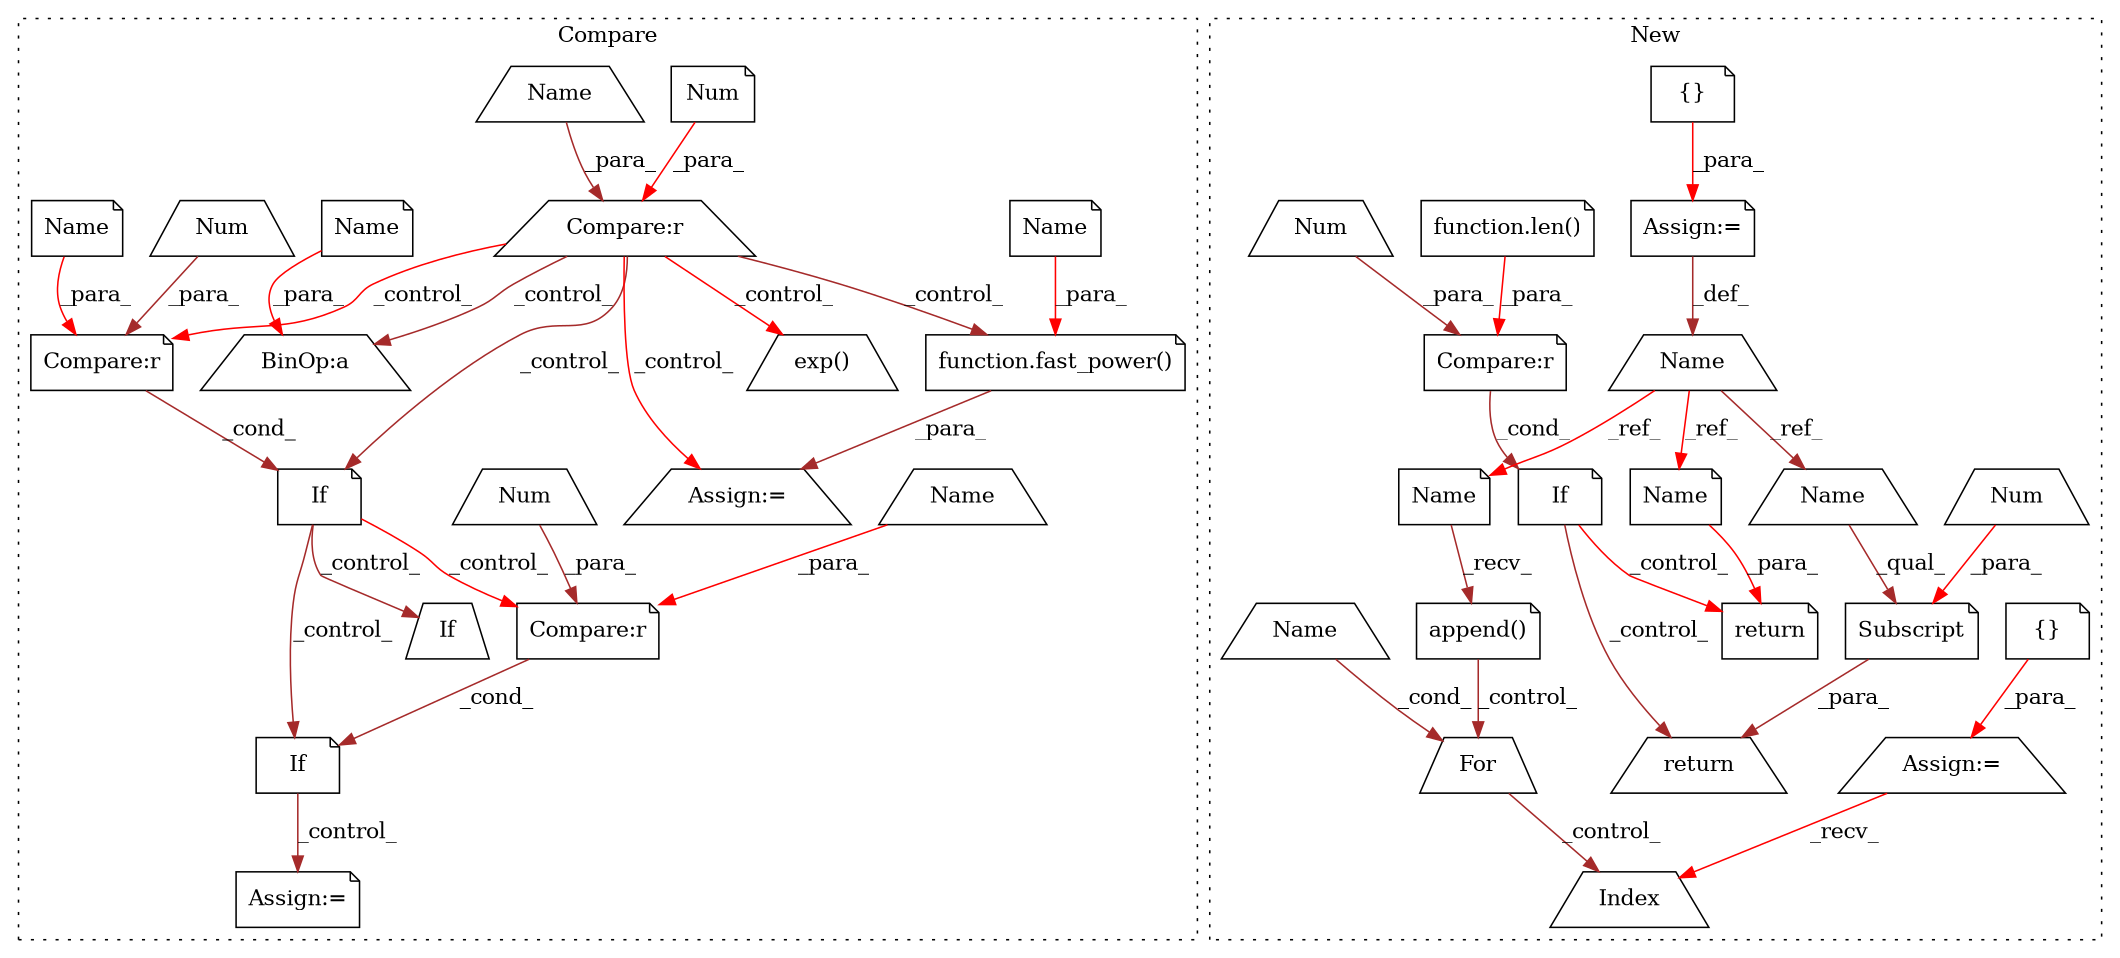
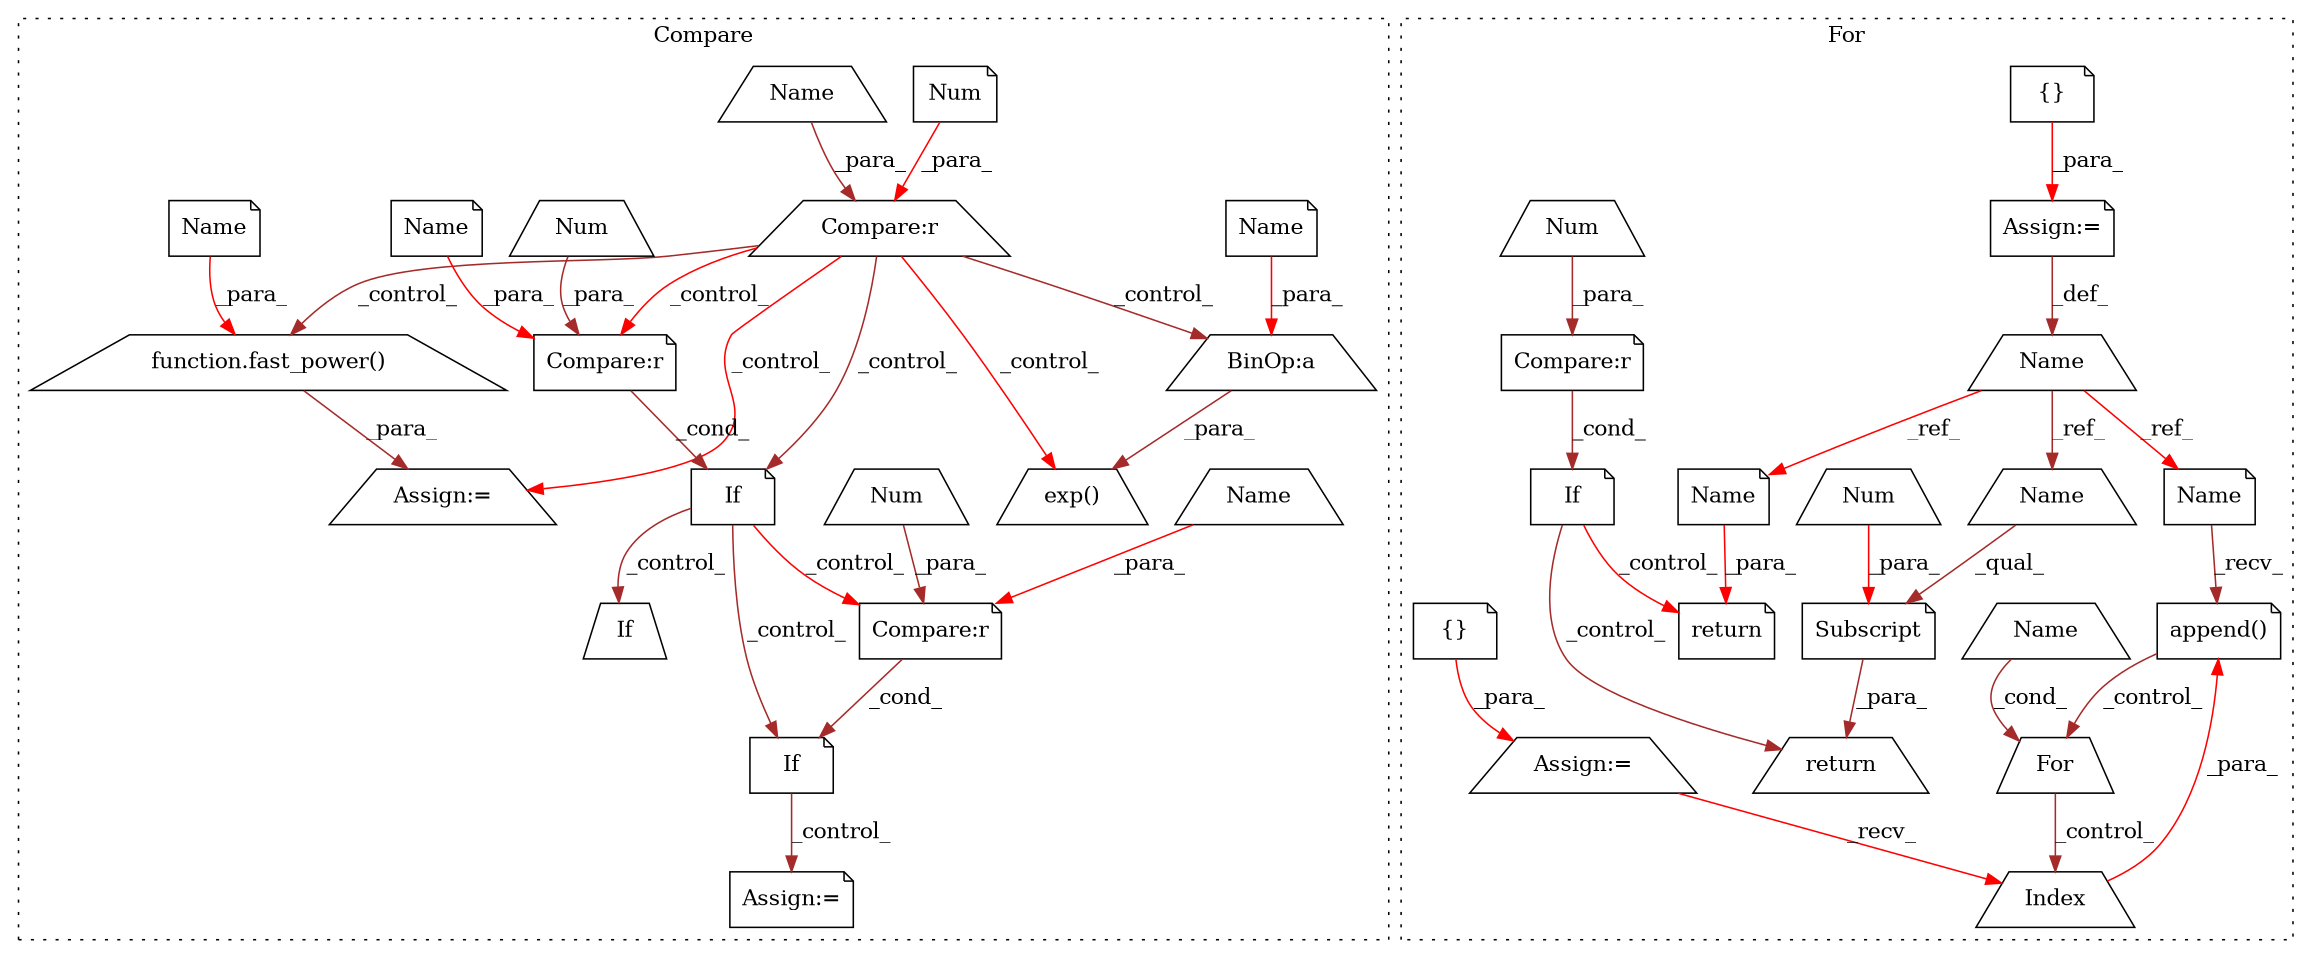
(1656, 36) -> (1847, 36)
(1508, 228) -> none
(1055, 363) -> (268, 363)
none -> (1178, 425)
none -> (2190, 794)
